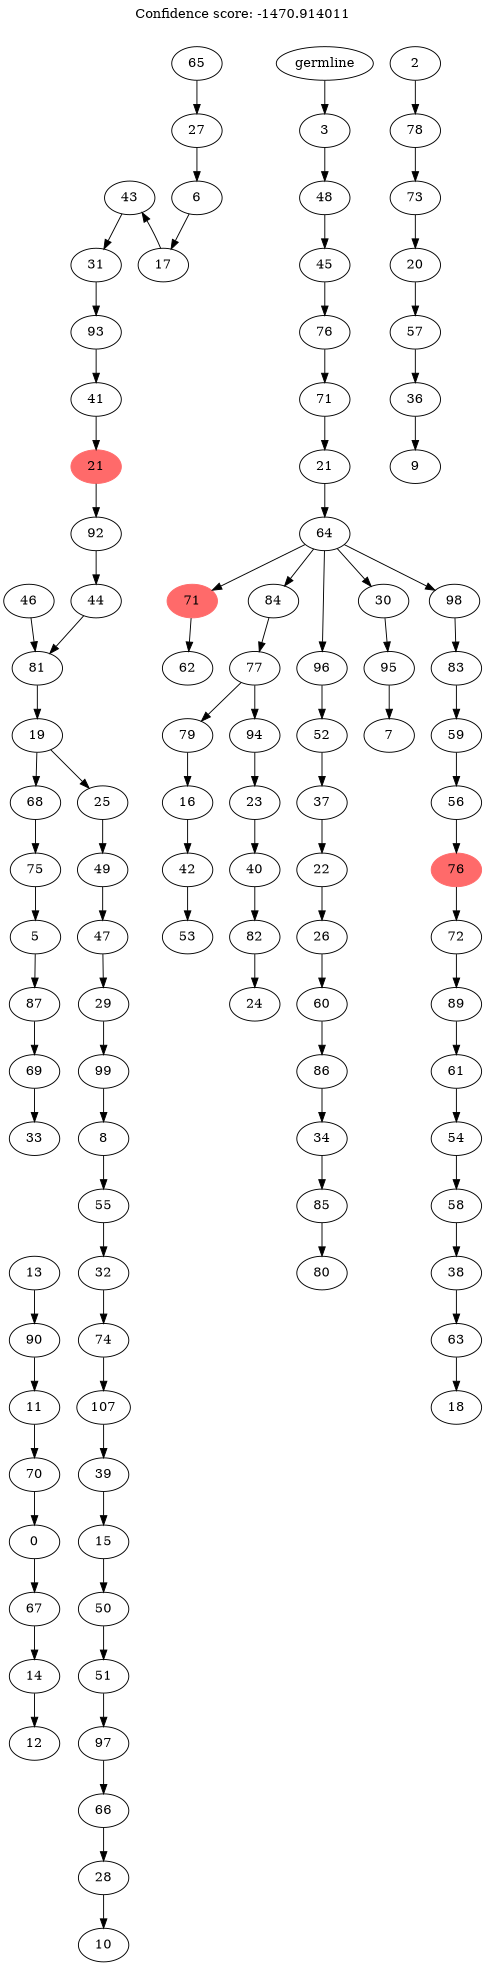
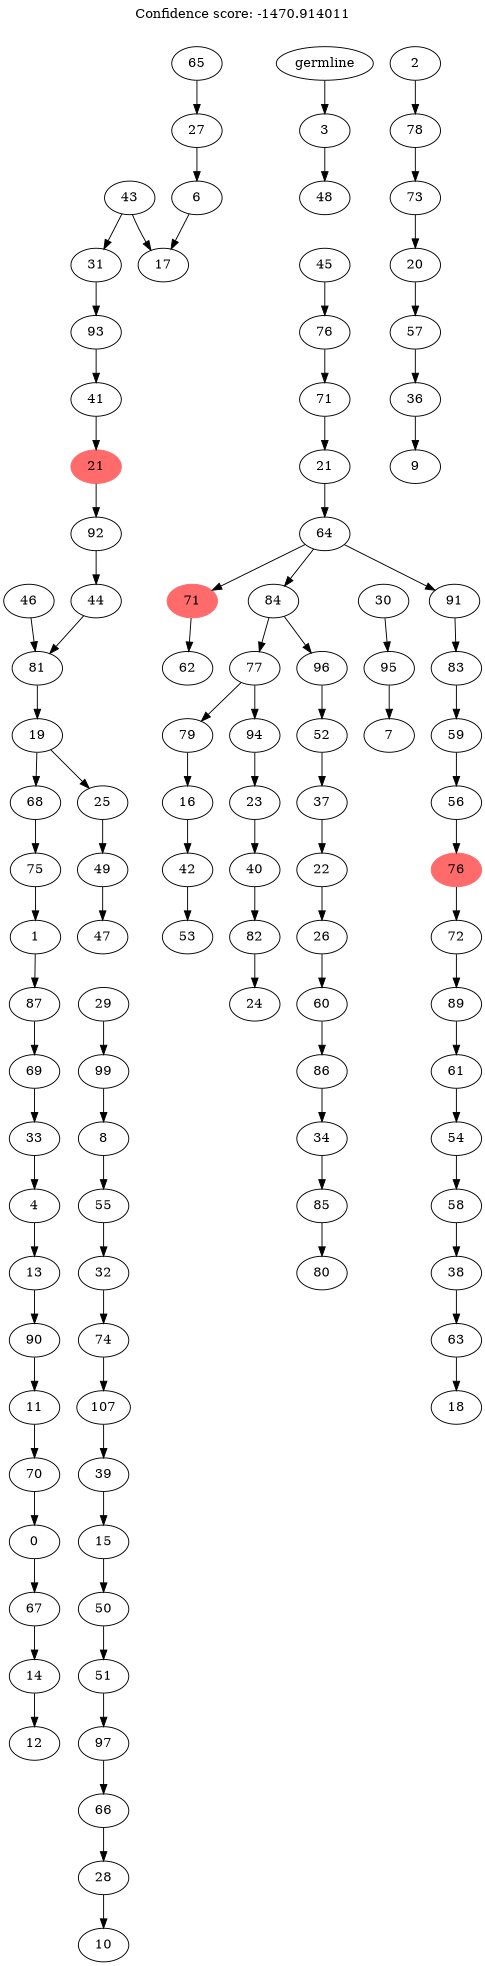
(325, 227) -> none
(154, 234) -> (139, 229)
(351, 564) -> none
(324, 596) -> (295, 631)
(455, 601) -> (455, 601)
(35, 937) -> (35, 937)
(103, 966) -> none
none -> (35, 1206)
